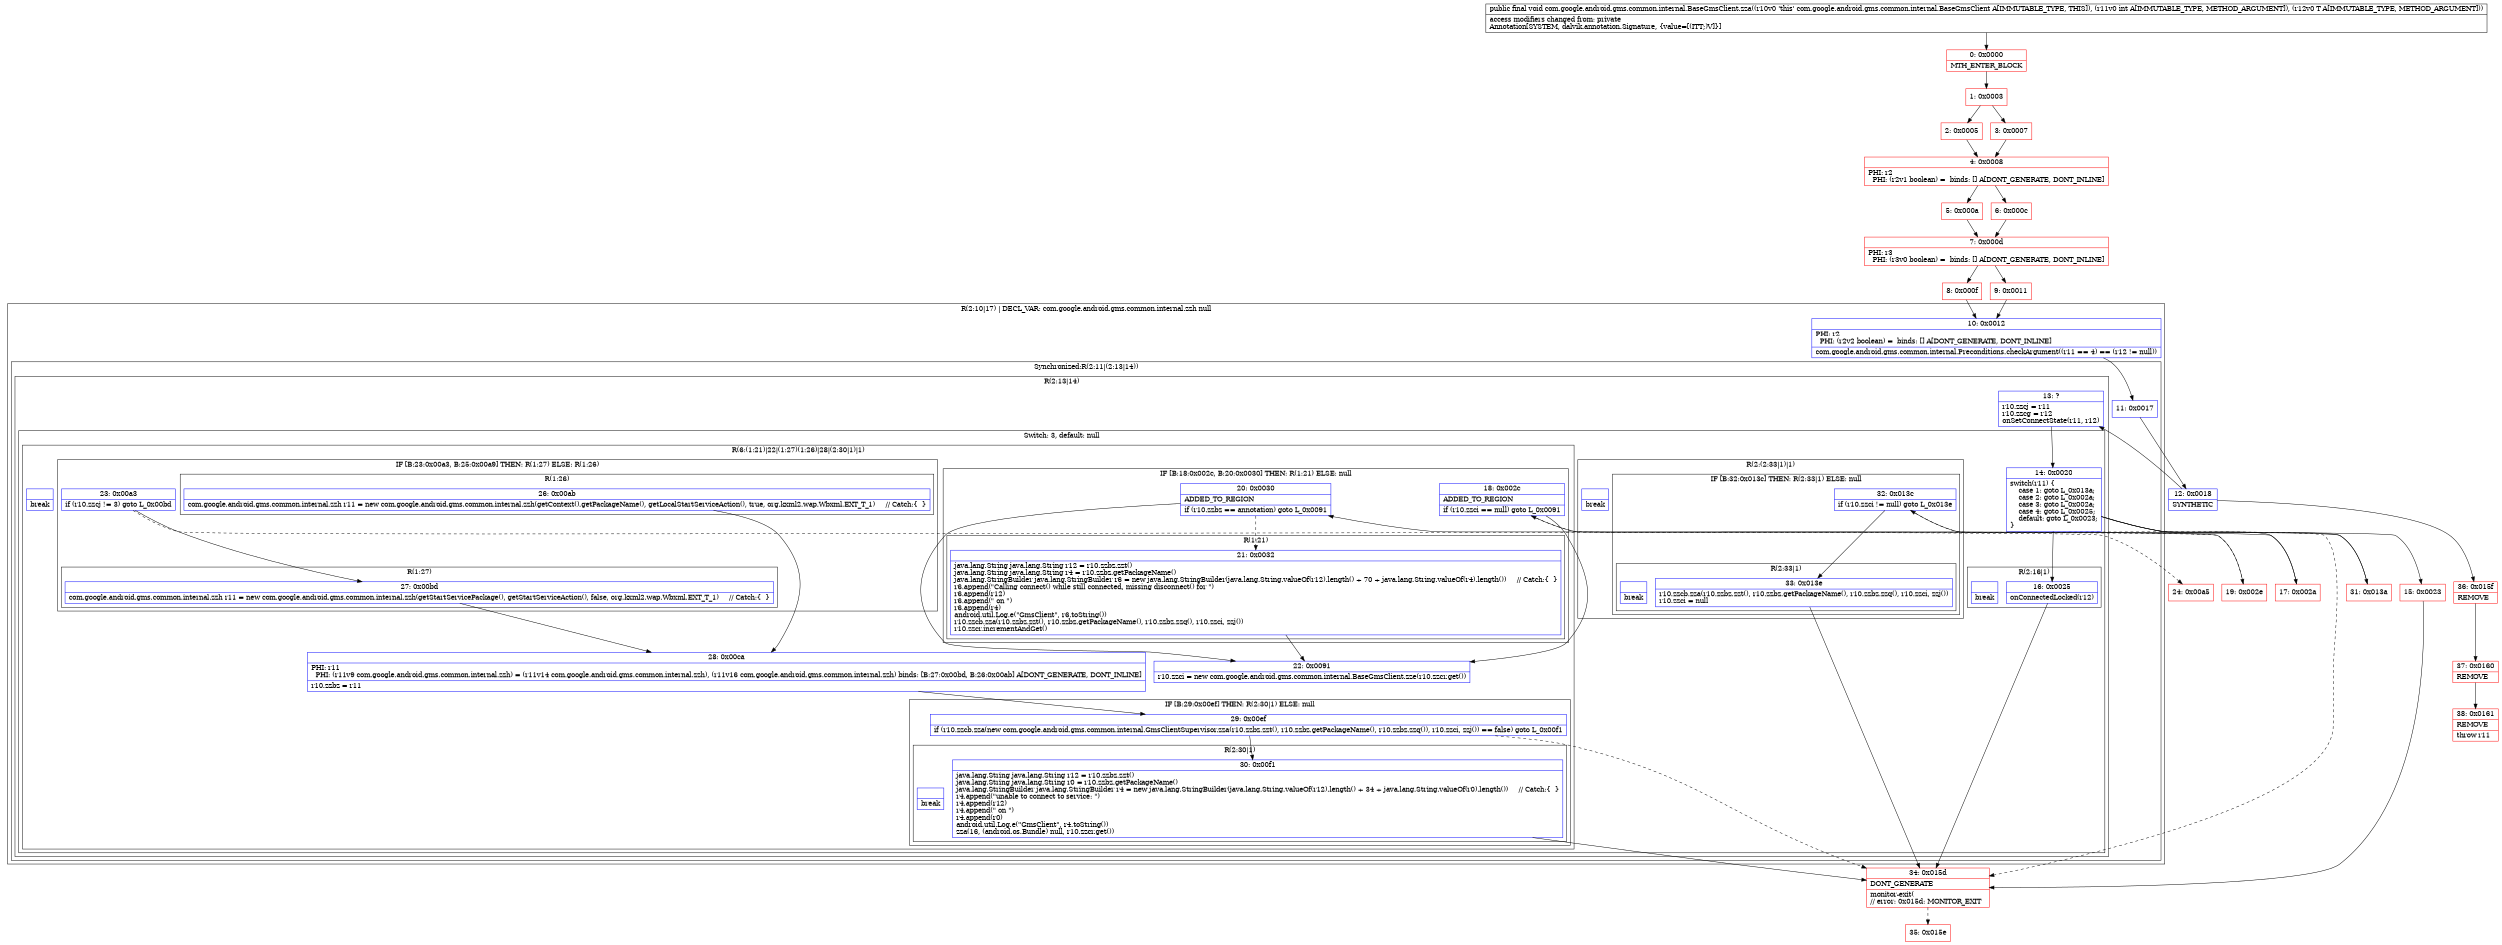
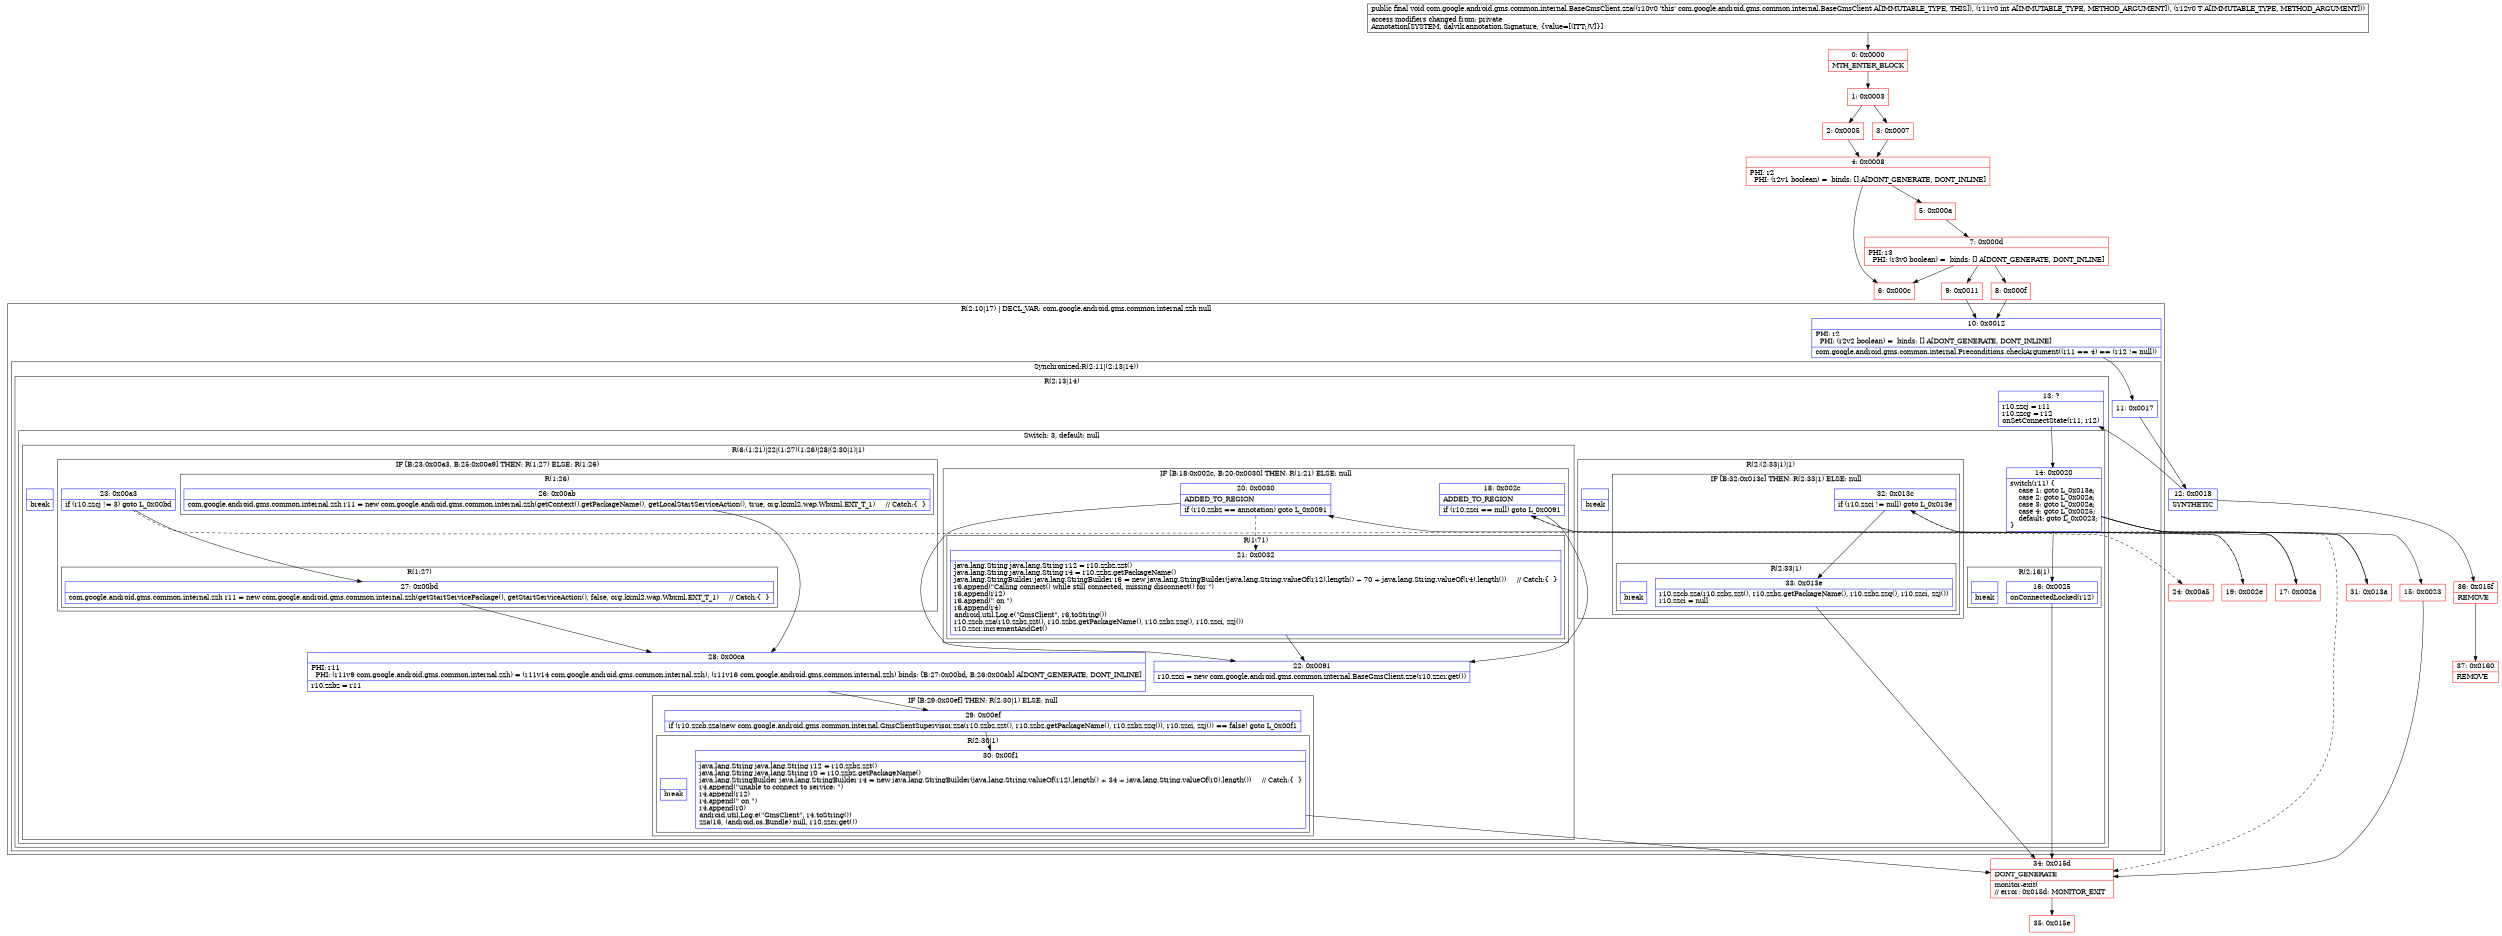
(2002, 226) -> (1936, 273)
(1256, 541) -> (1256, 541)
(2476, 725) -> none
(1684, 784) -> none
(1928, 914) -> (2052, 904)
